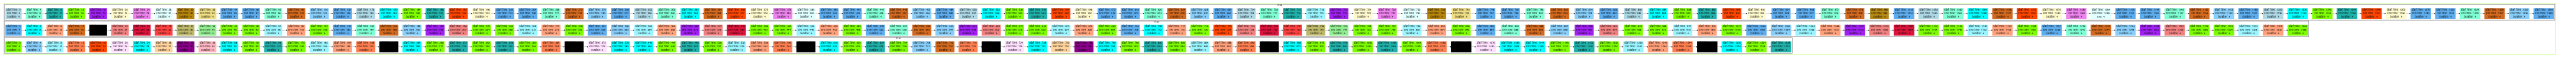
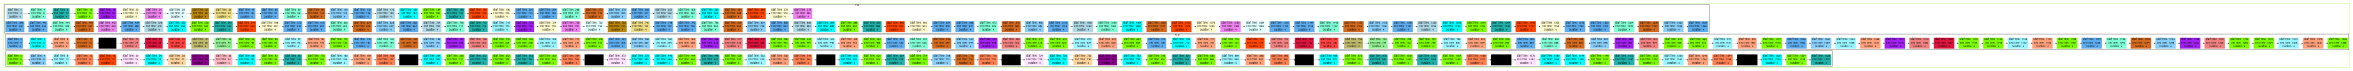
(806, 14) -> none
(922, 14) -> (107, 27)
(1879, 14) -> (1034, 27)
(2101, 17) -> (1255, 30)
